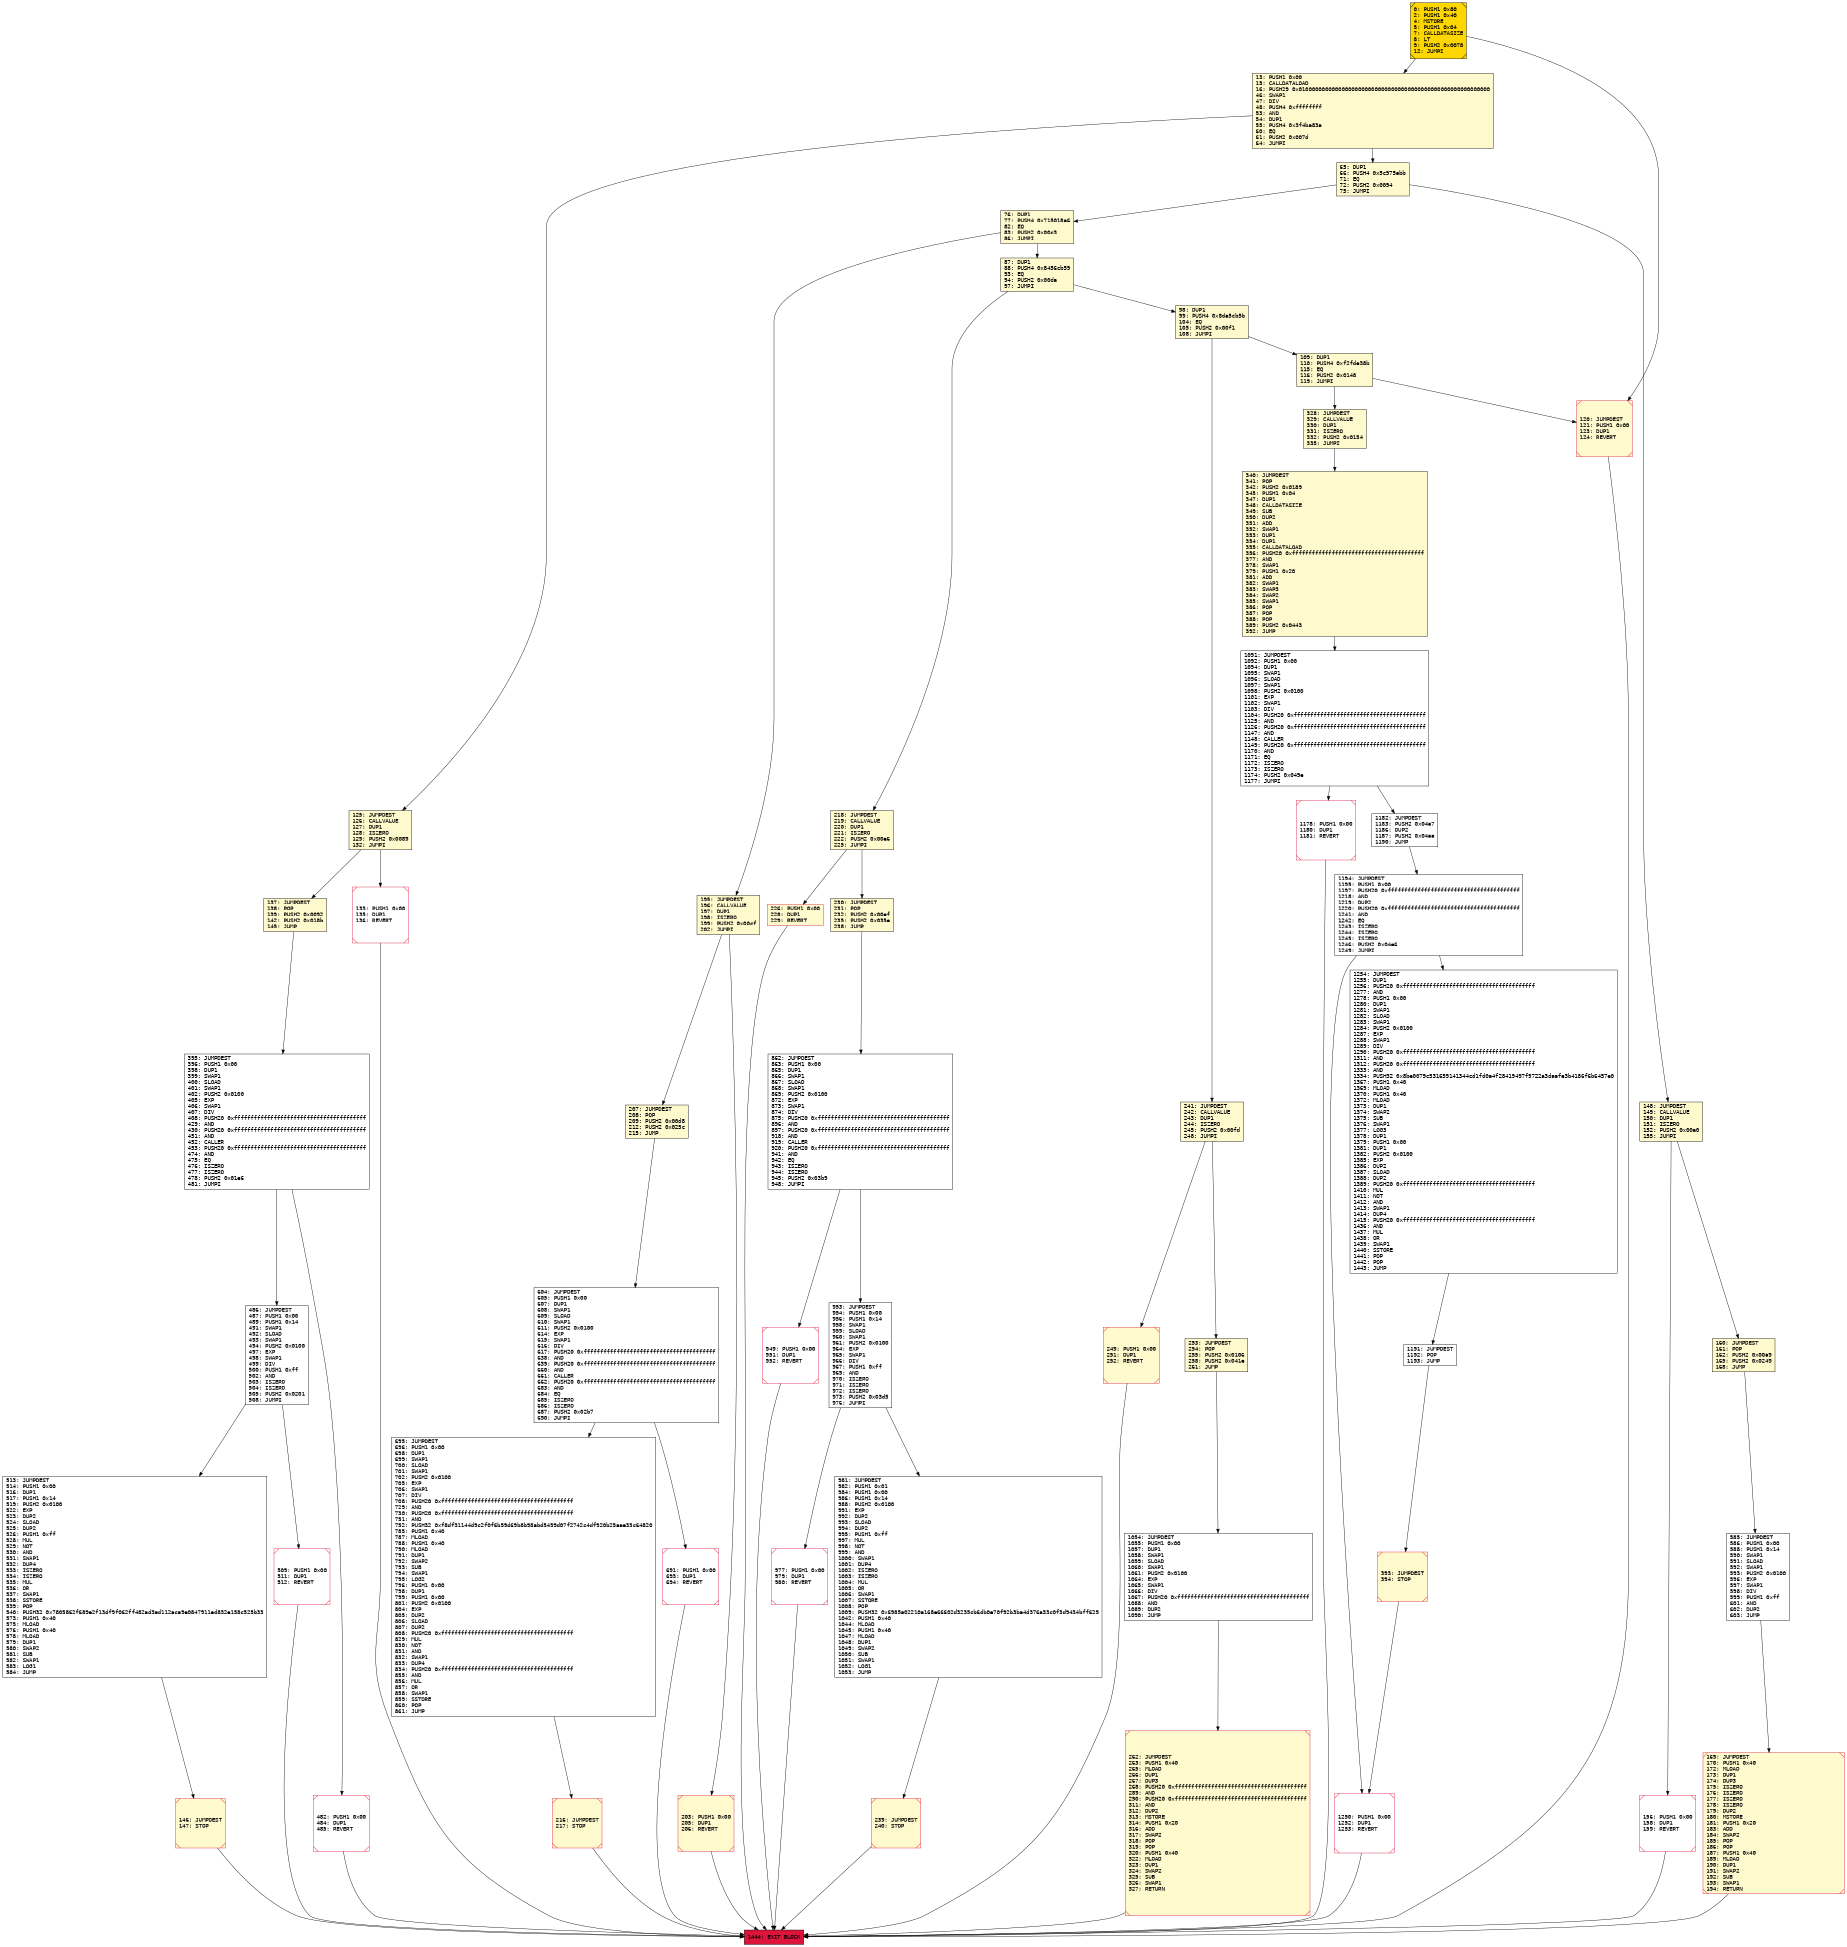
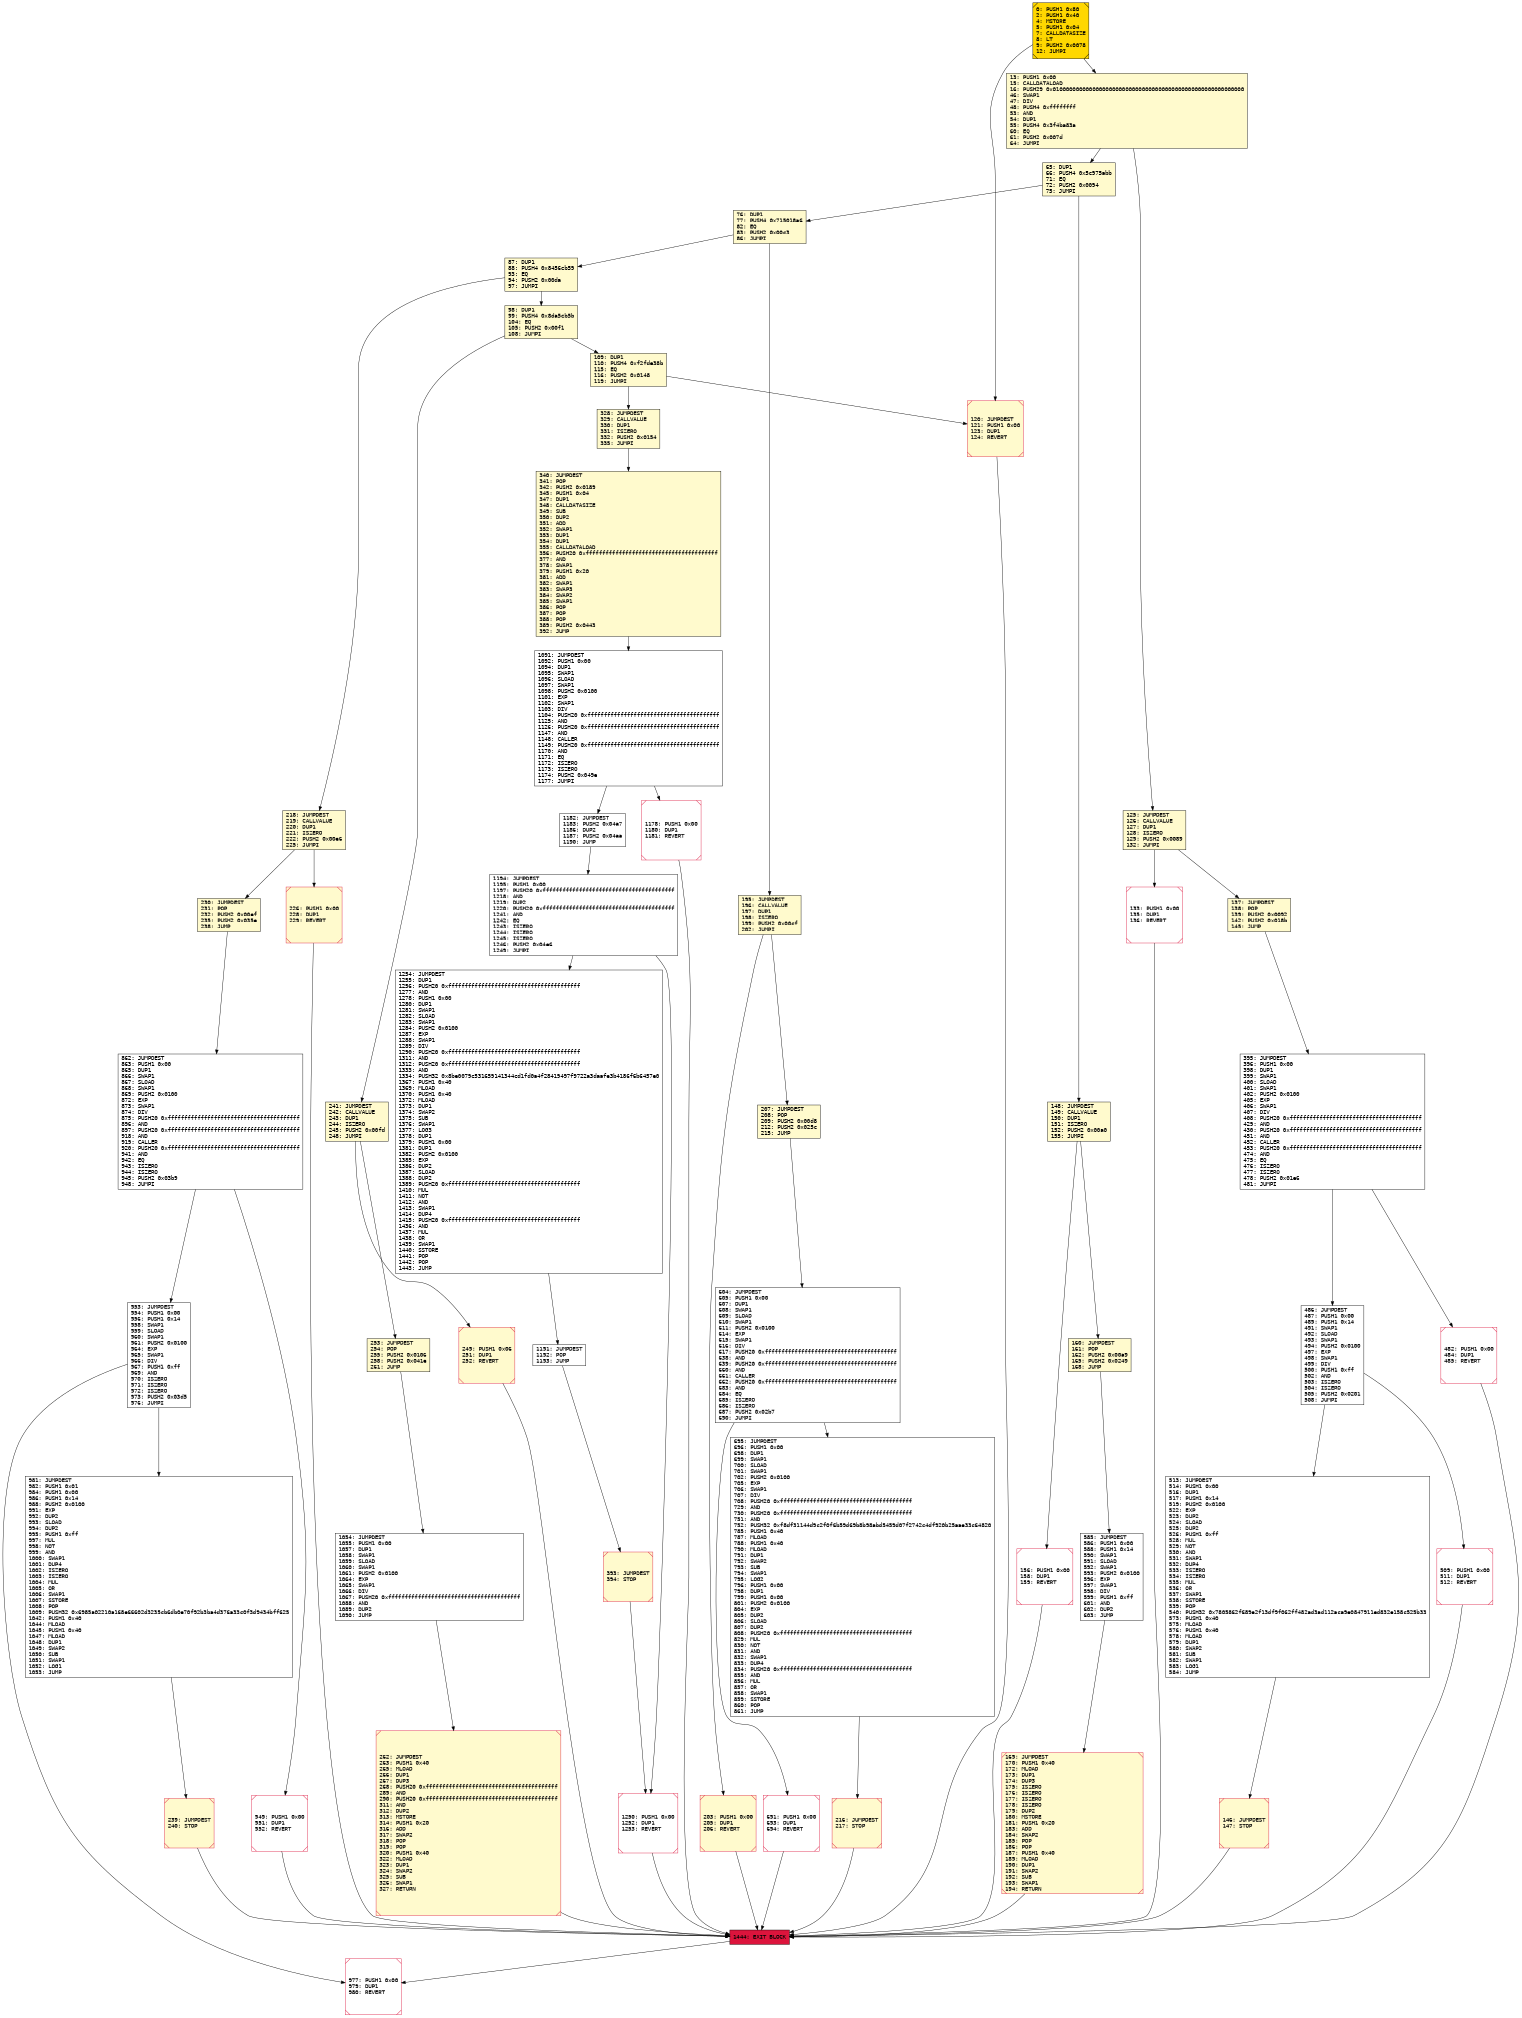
(795, 915) -> (314, 915)
(1131, 1355) -> (487, 1355)
(786, 1765) -> (568, 1962)
